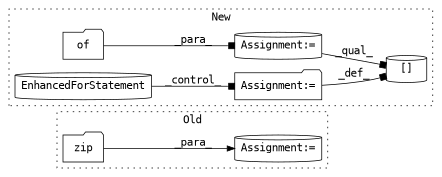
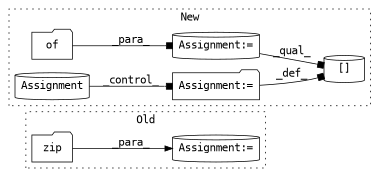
(83, 86) -> (52, 86)
